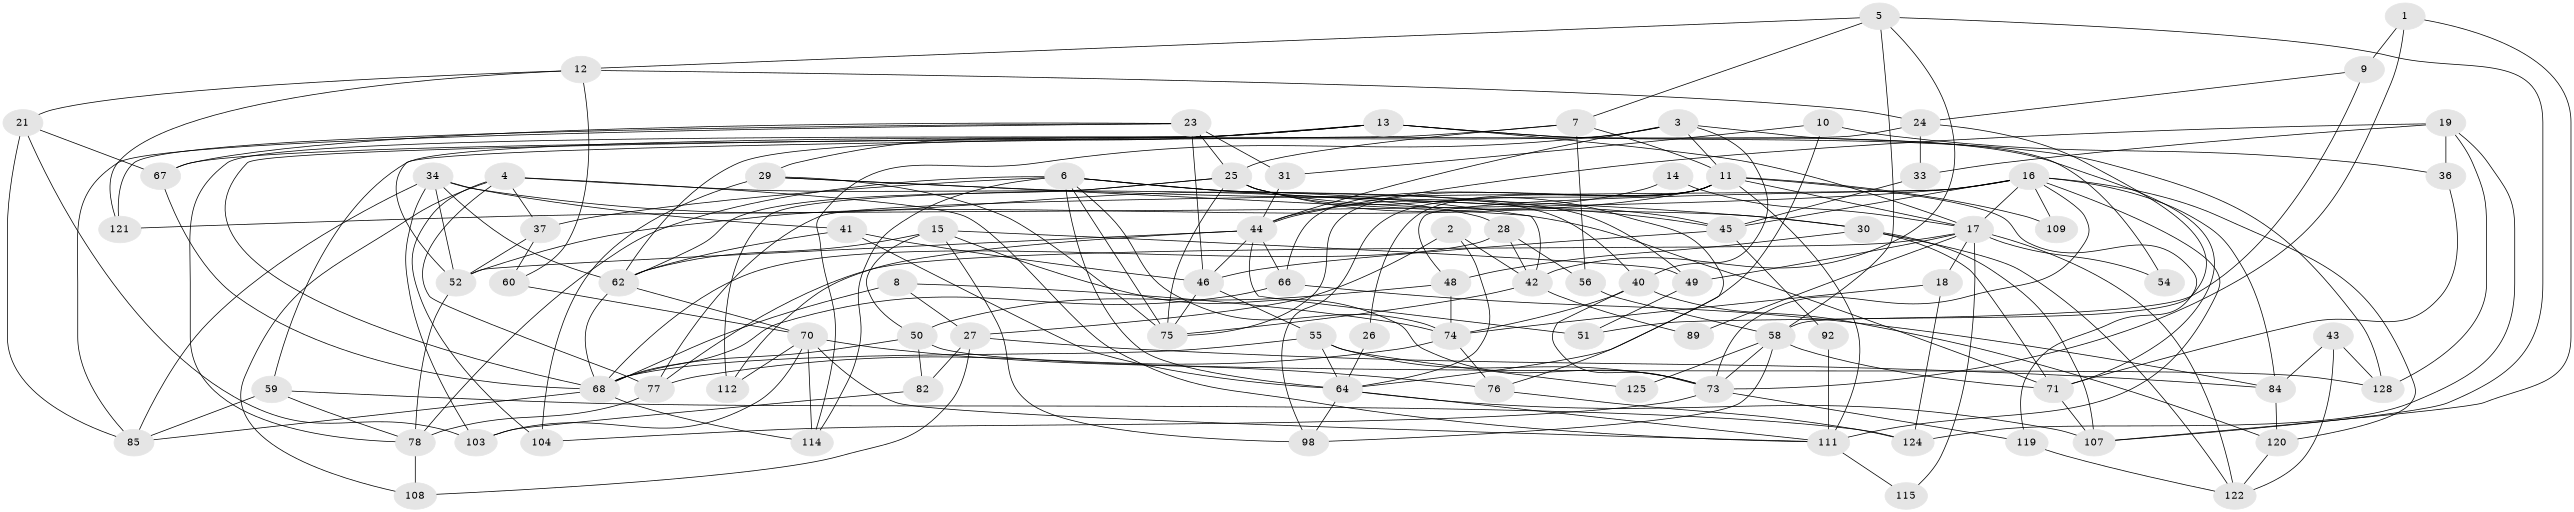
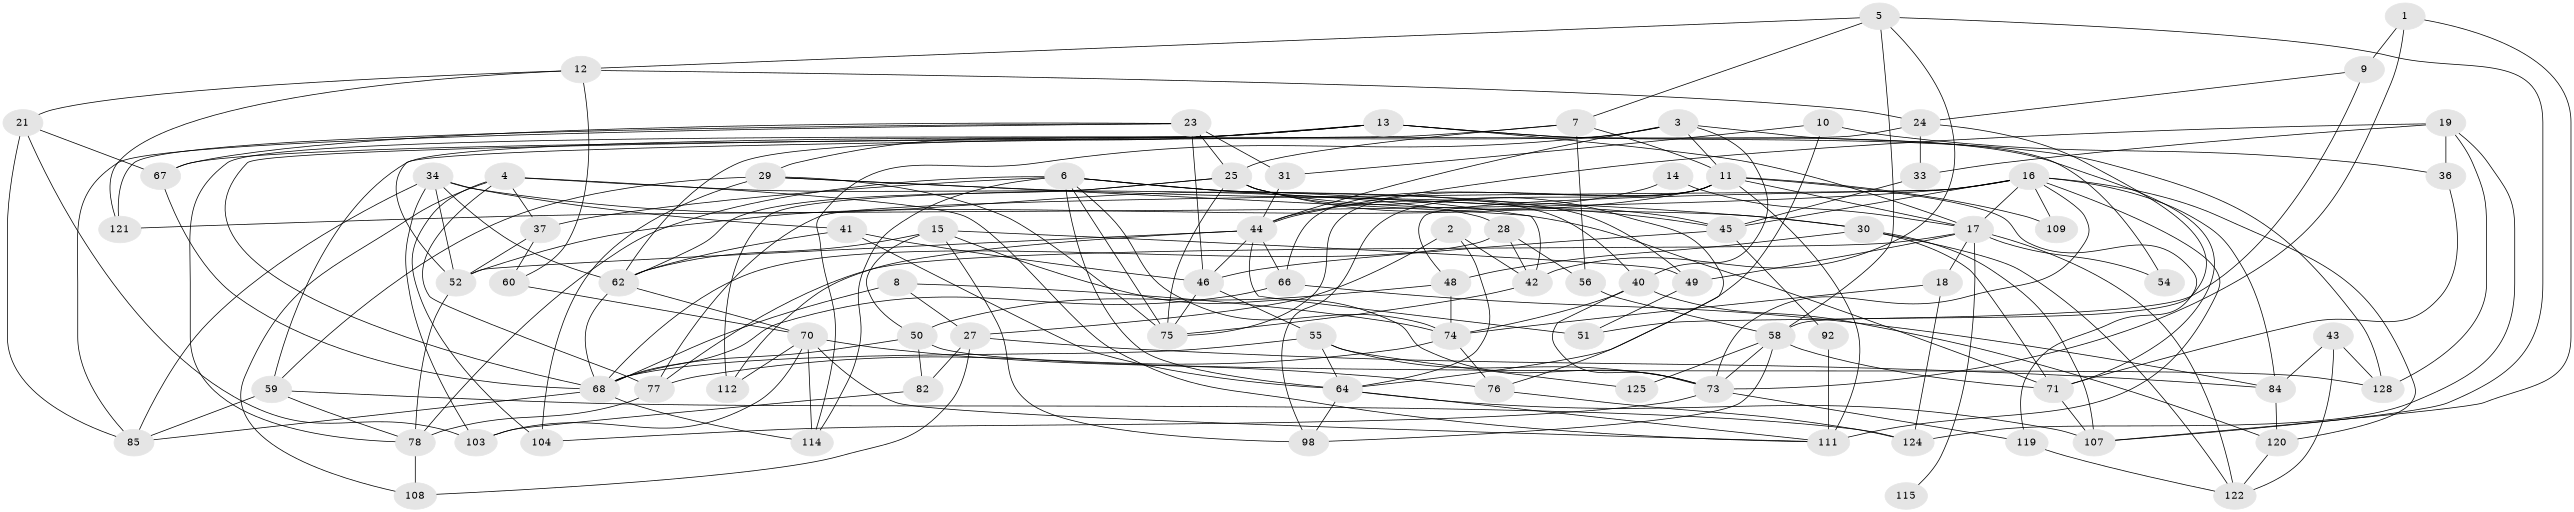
none -> (480, 231)
(1370, 336) -> none
(1694, 336) -> none
(1867, 469) -> none
